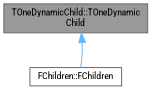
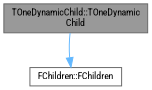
(82, 55) -> (69, 45)
